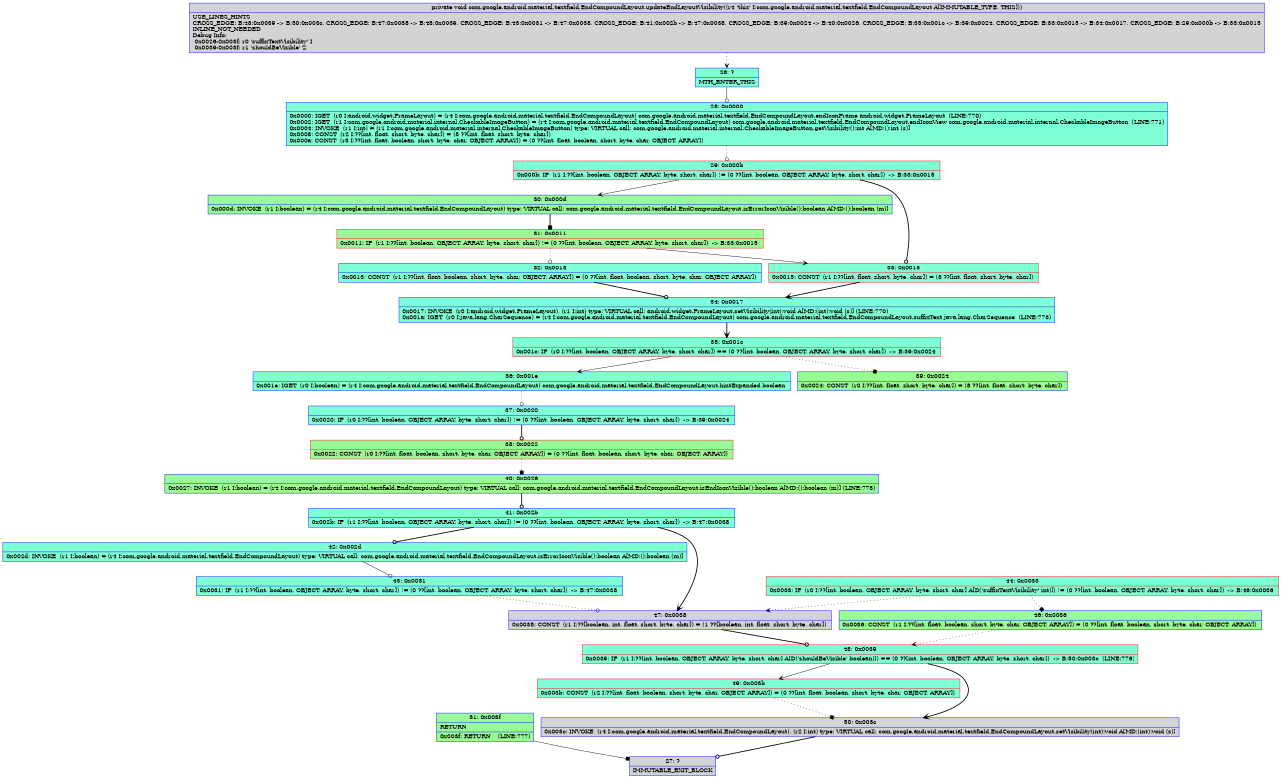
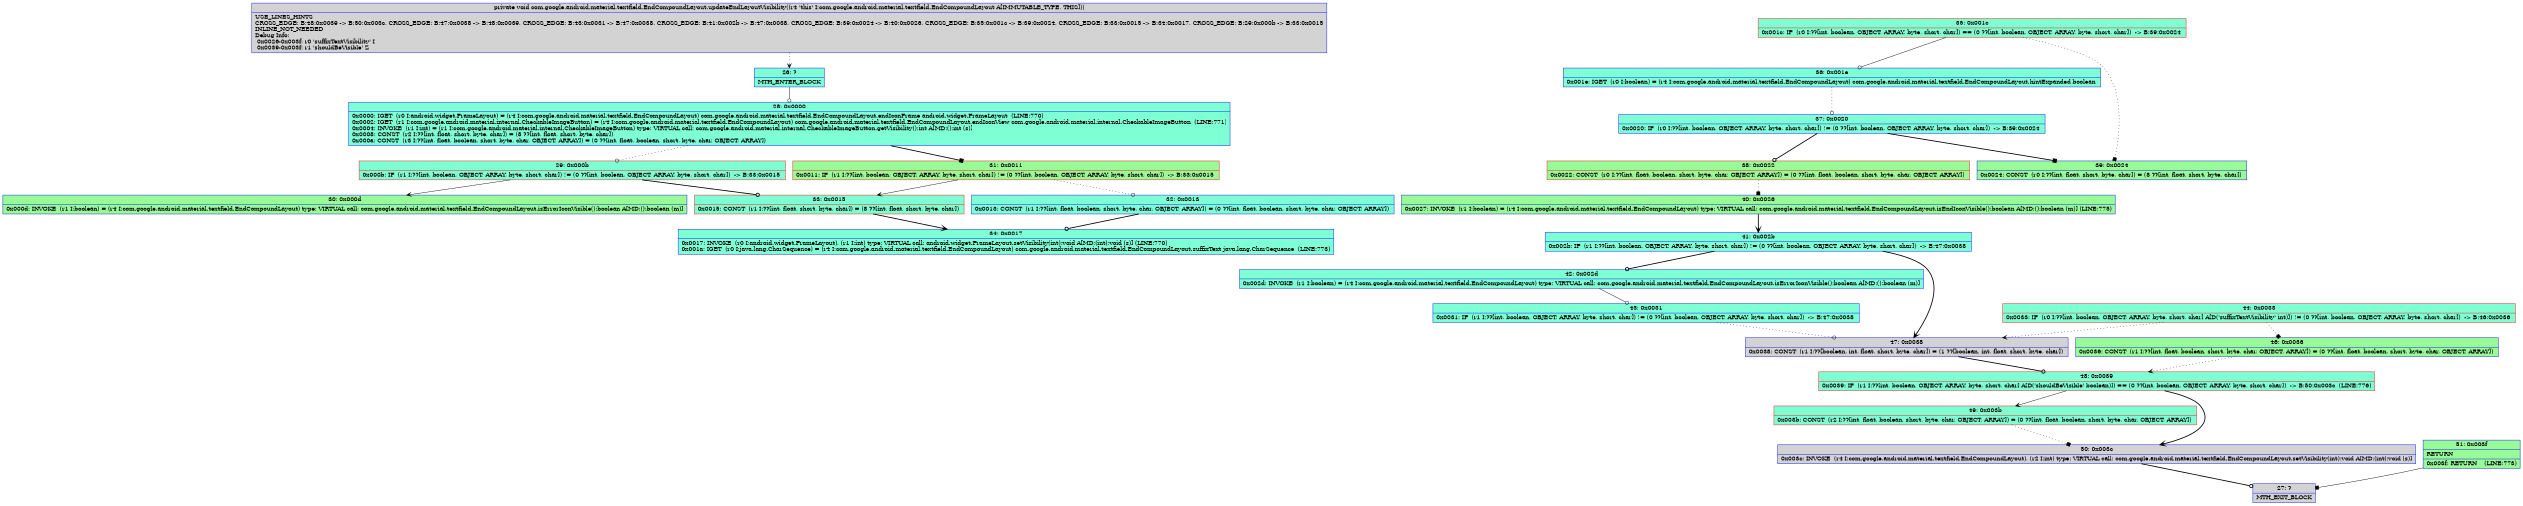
(727, 82) -> (789, 82)
none -> (1970, 147)
(550, 220) -> (925, 153)
(727, 328) -> none
(626, 364) -> (1904, 52)
(522, 499) -> (1758, 221)
(485, 737) -> (2472, 464)
(673, 771) -> (2284, 498)
